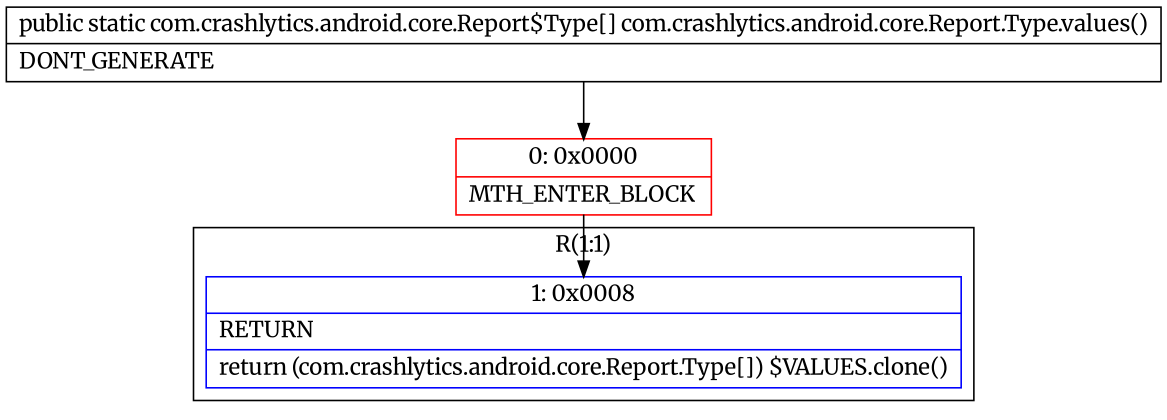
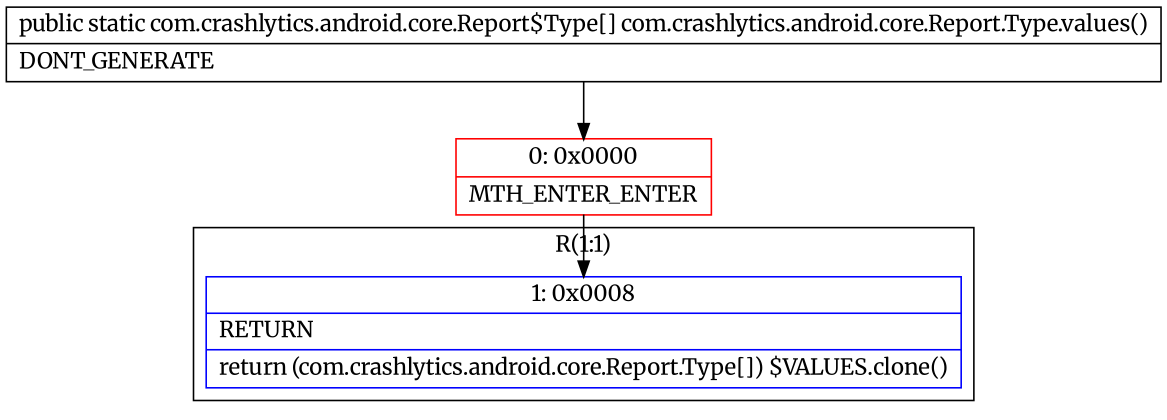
(582, 195) -> (584, 195)
